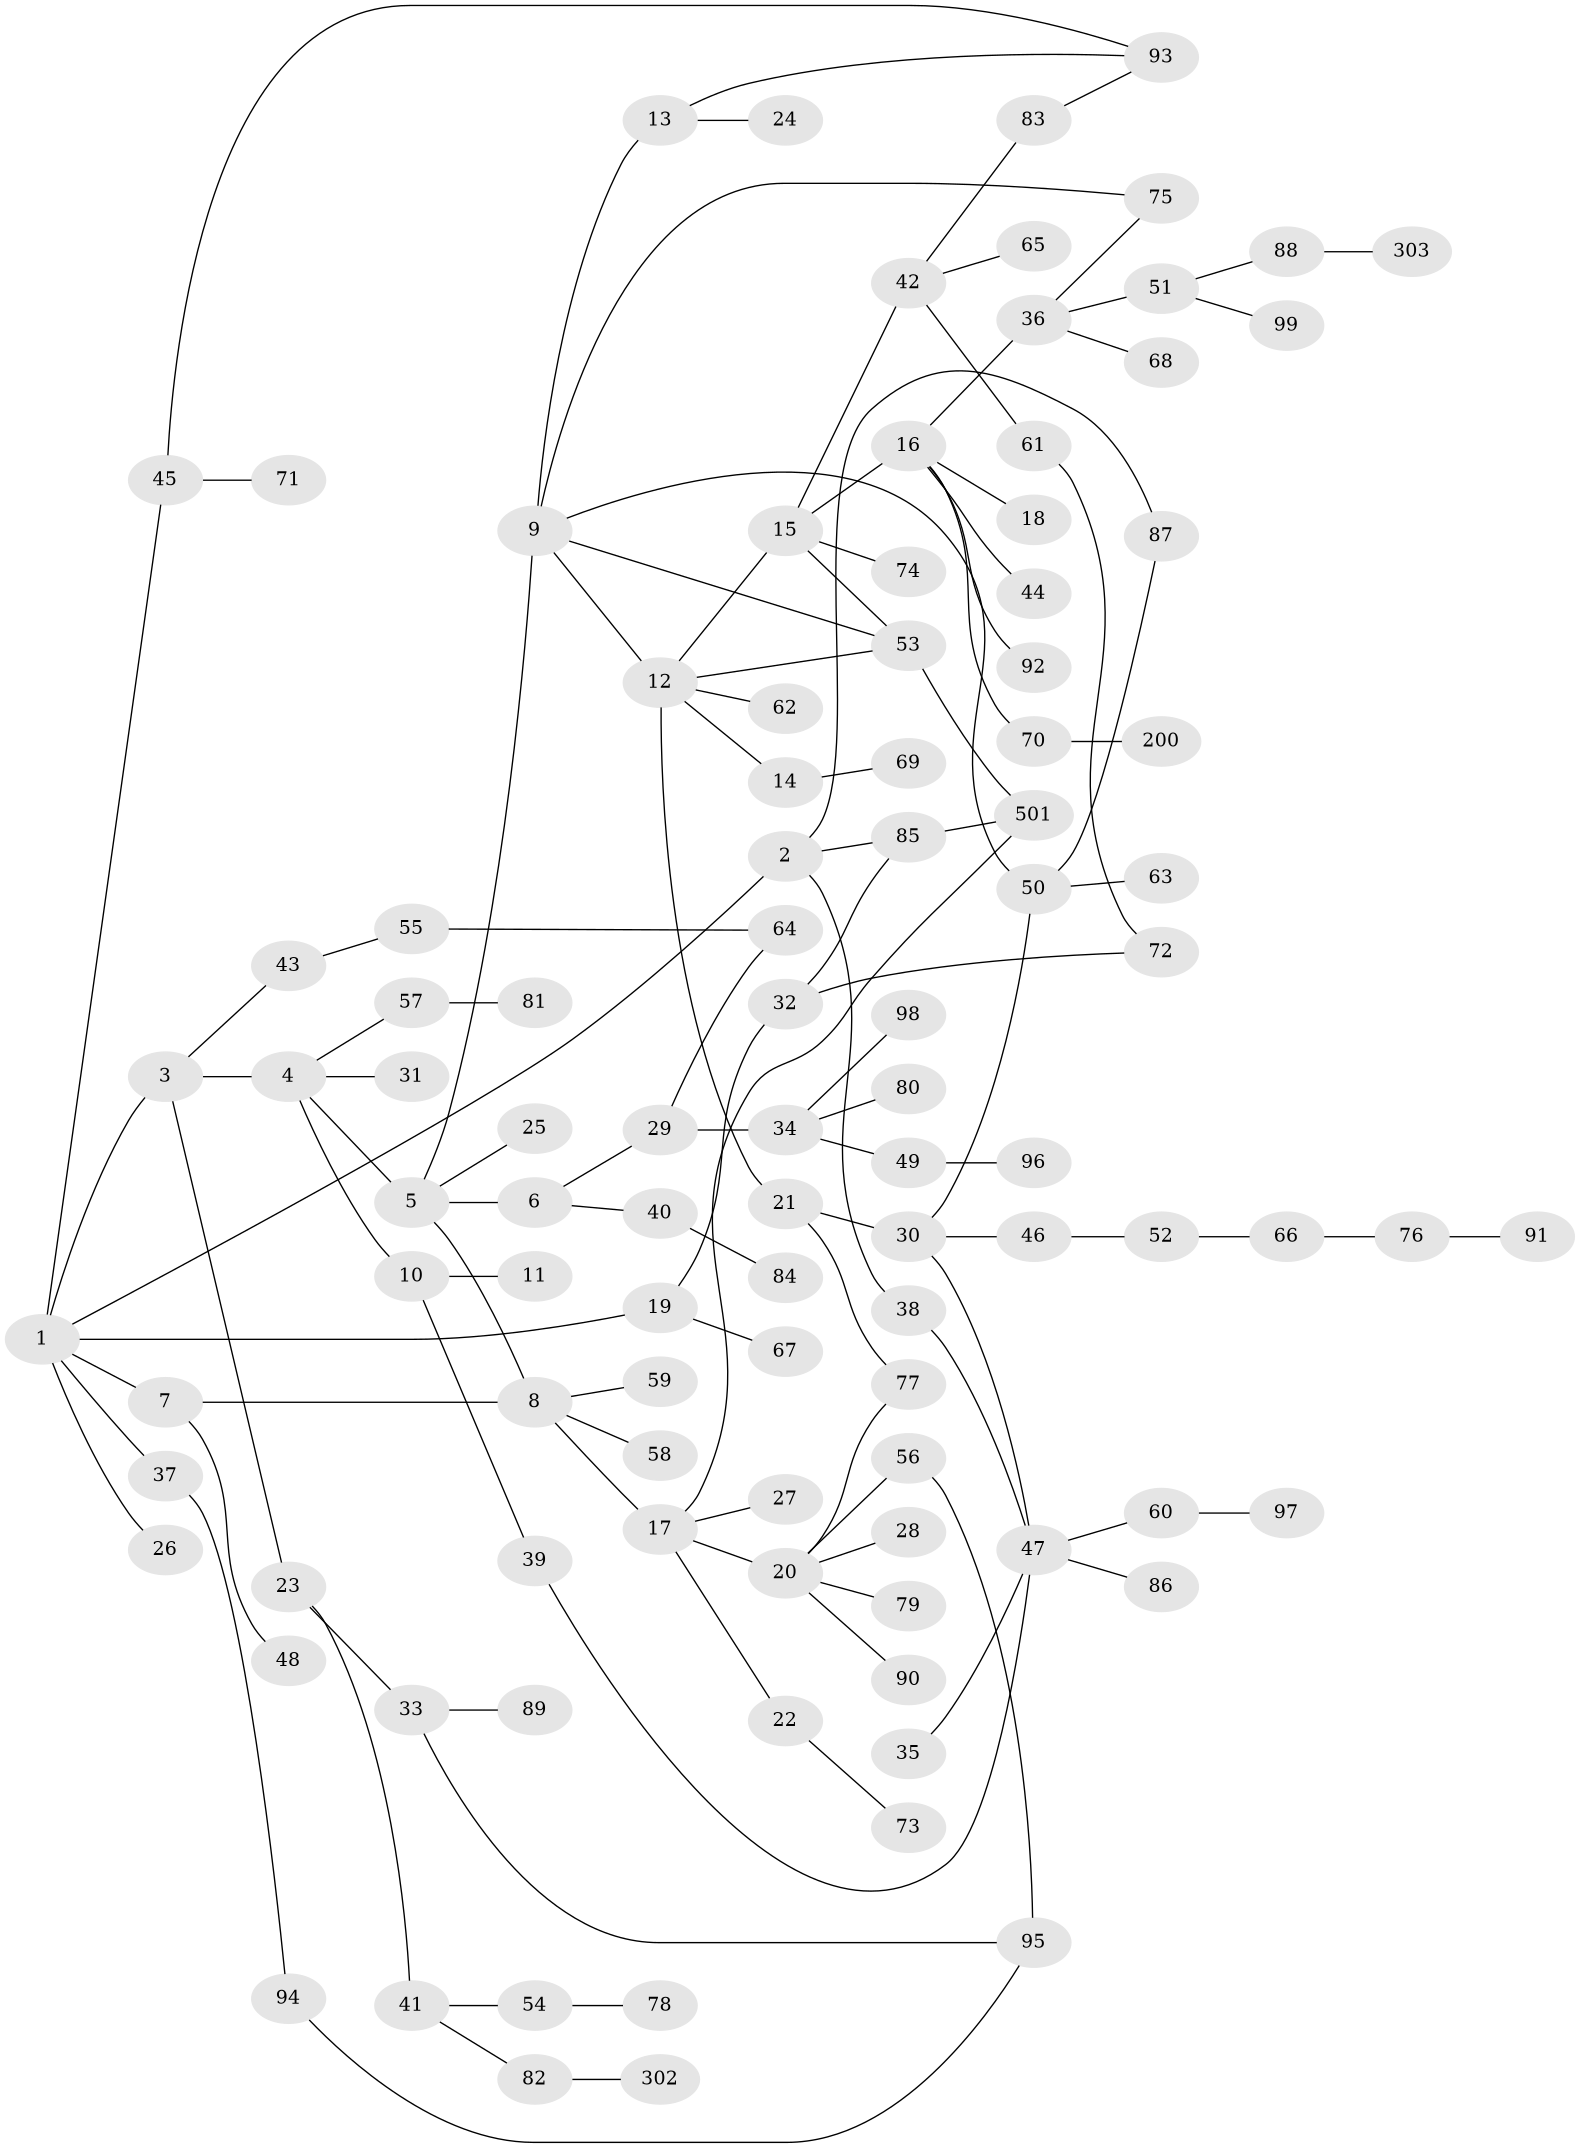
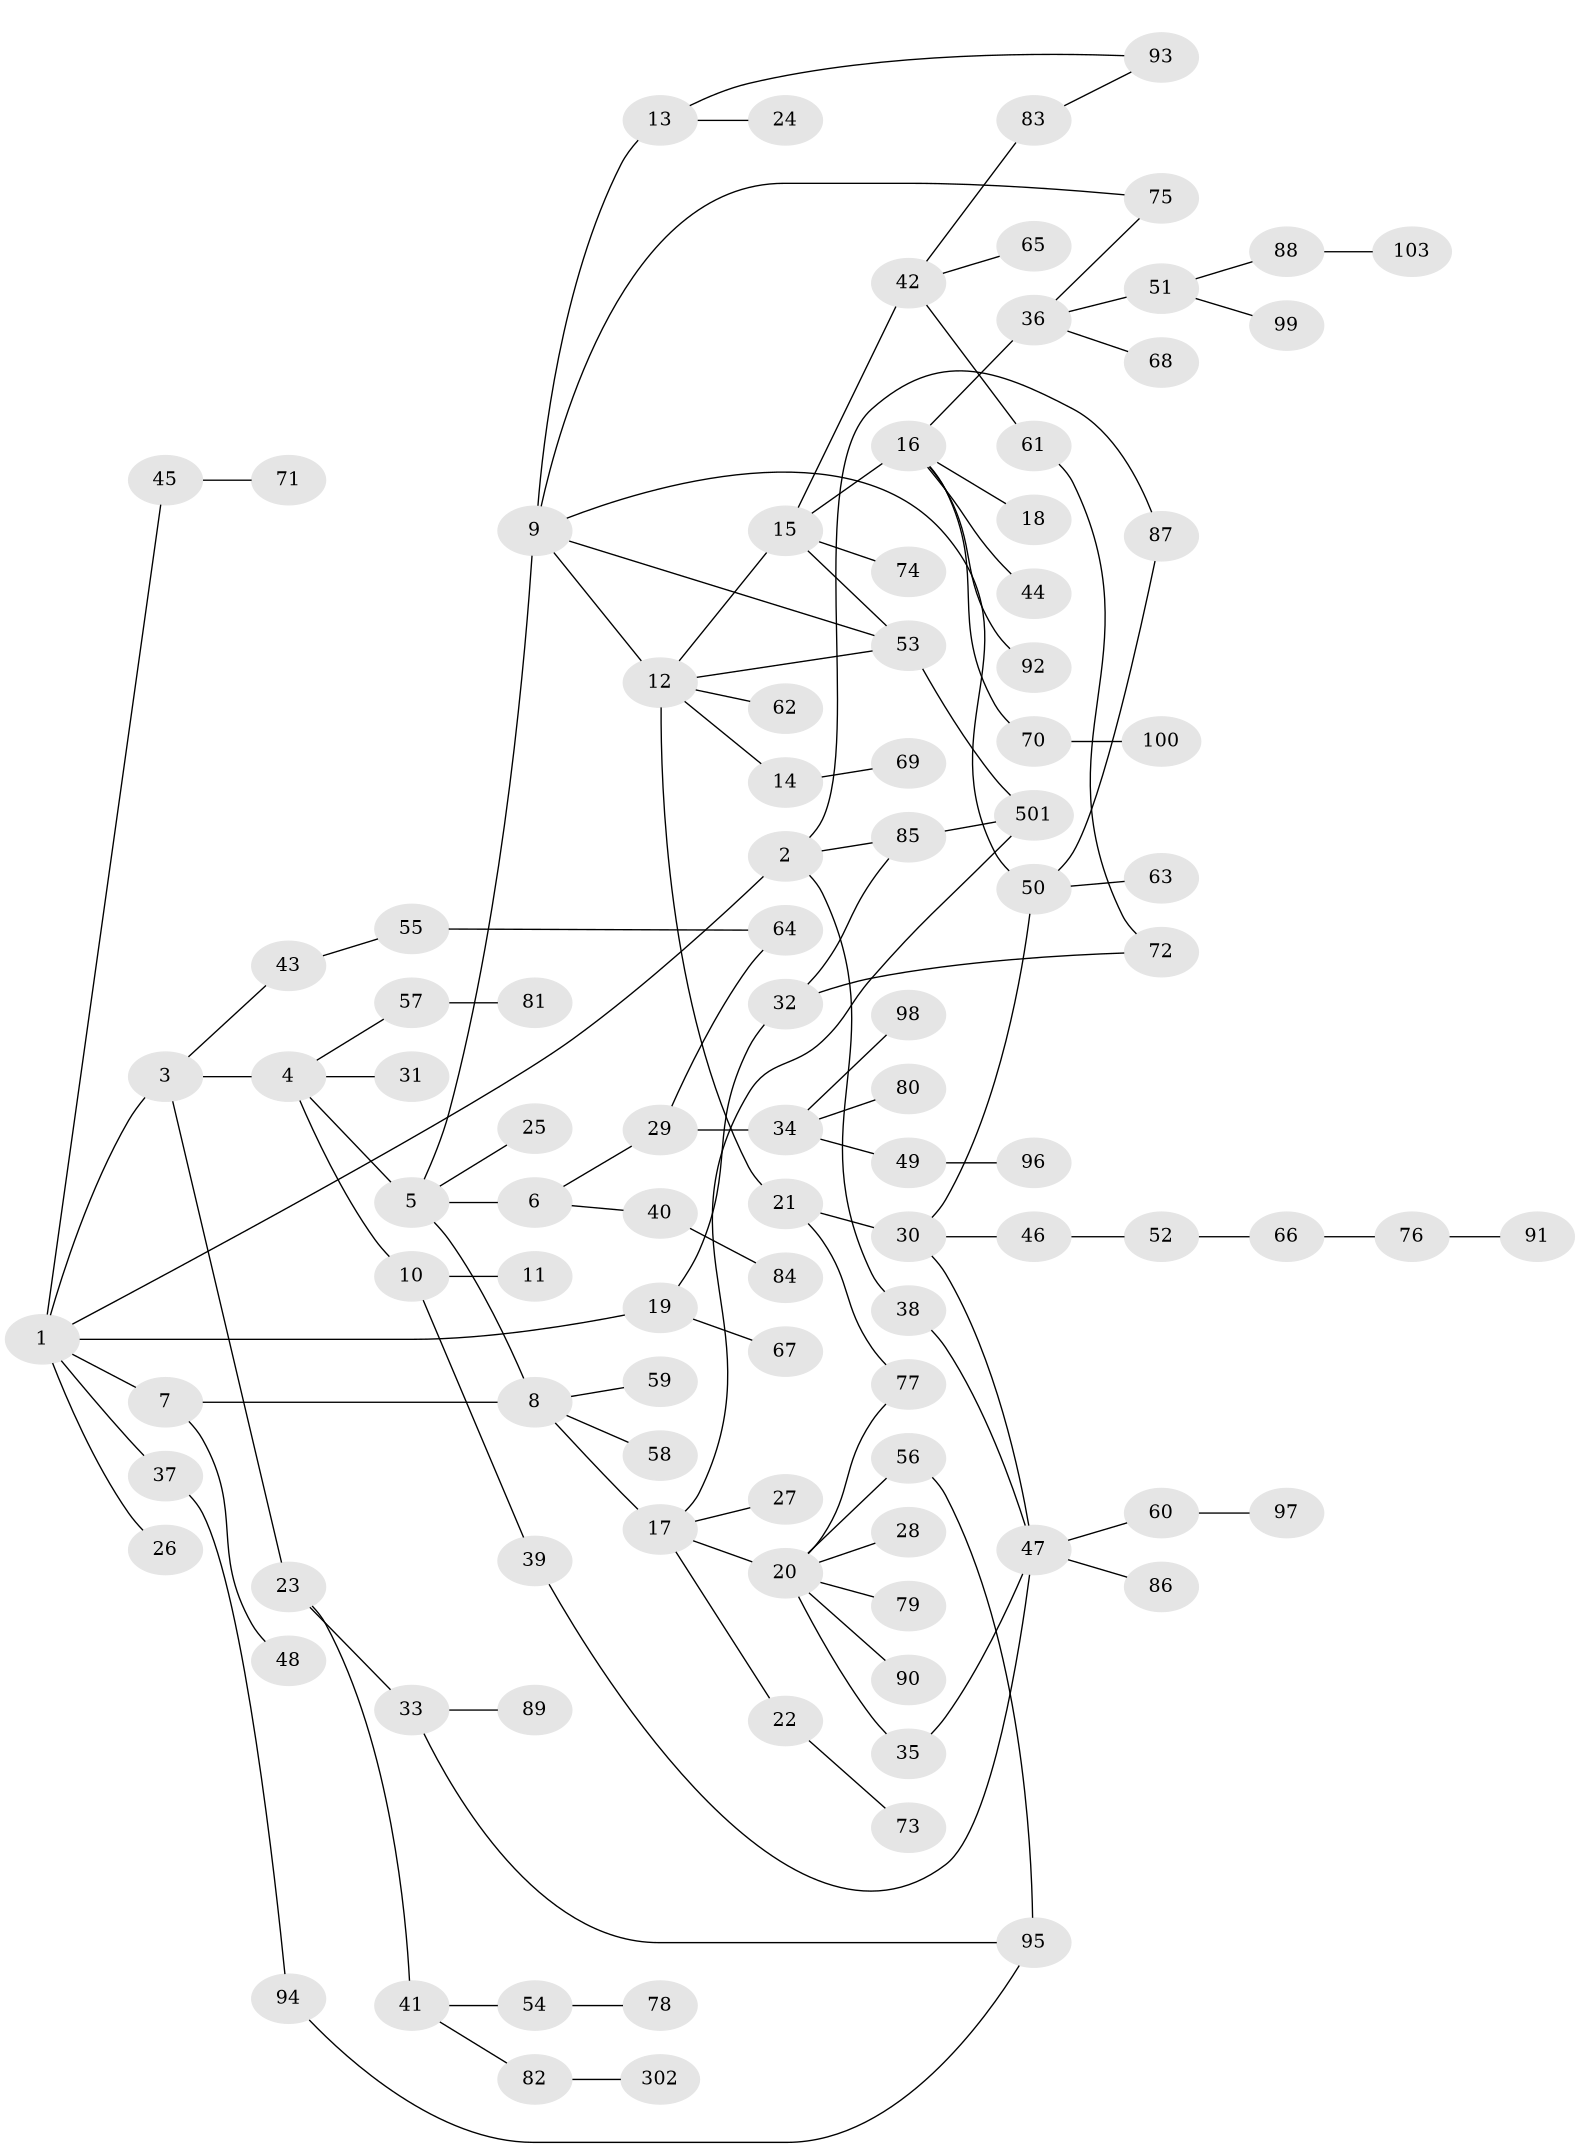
(493, 5) -> none
(1412, 252) -> (1412, 252)
(1161, 741) -> (1161, 741)
none -> (839, 1668)
